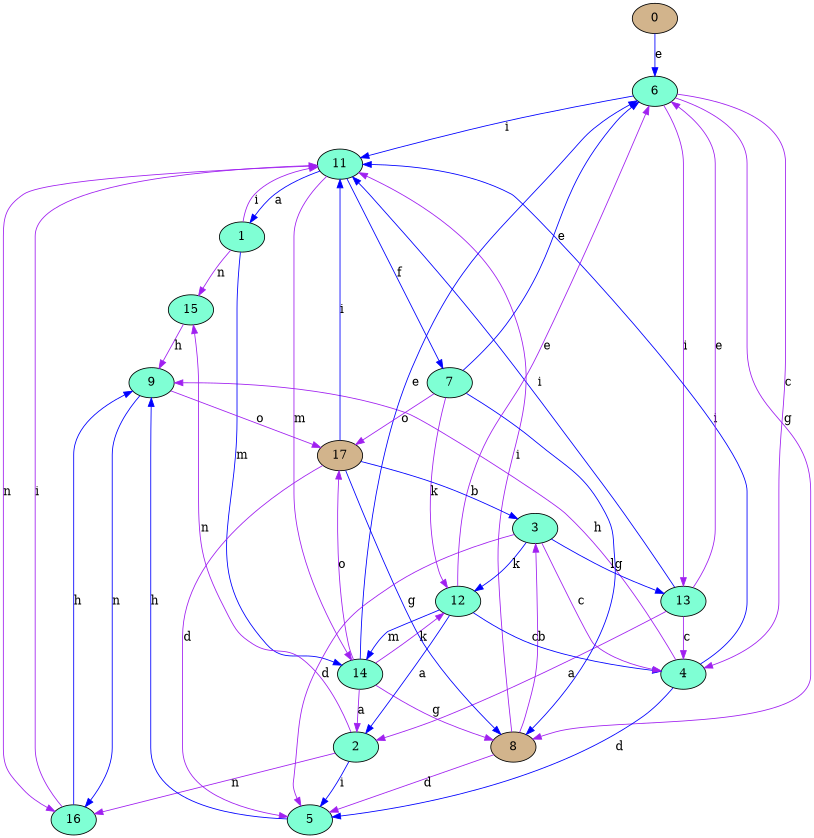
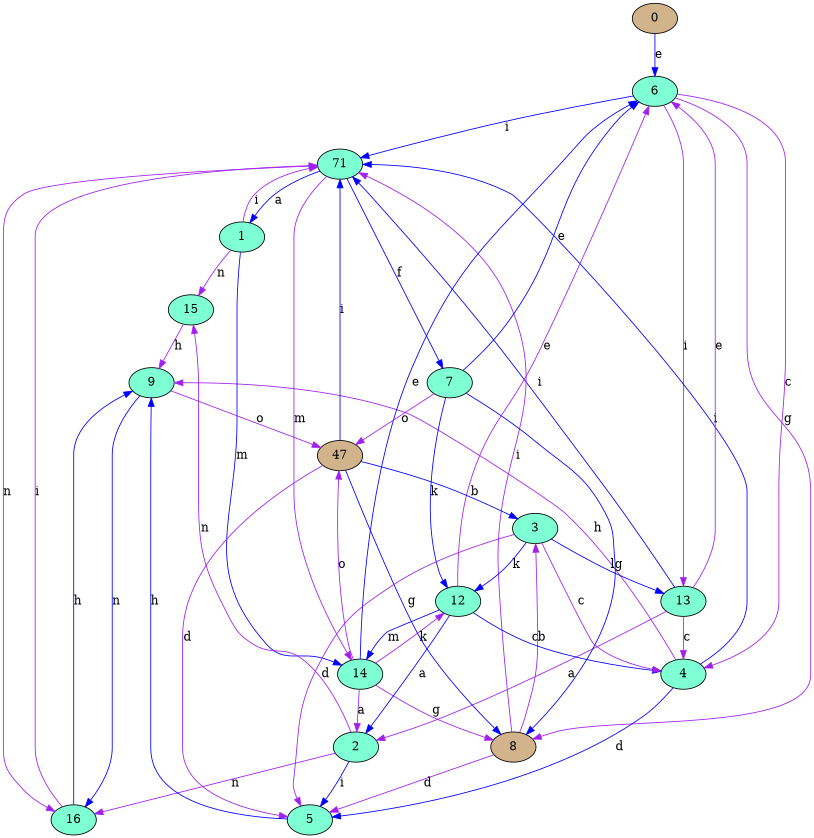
(340, 164) -> (340, 164)
(340, 456) -> (340, 456)
(431, 489) -> (431, 489)
